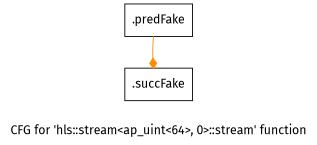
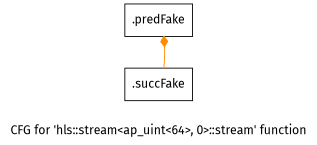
(153, 47) -> (165, 58)
